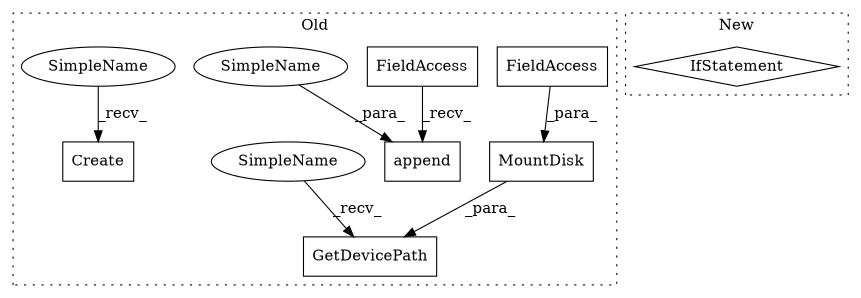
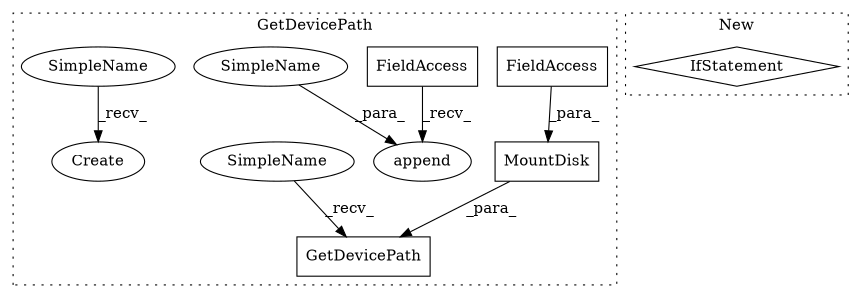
(315, 26) -> (315, 26)
(98, 162) -> (98, 162)
(422, 162) -> (422, 162)
